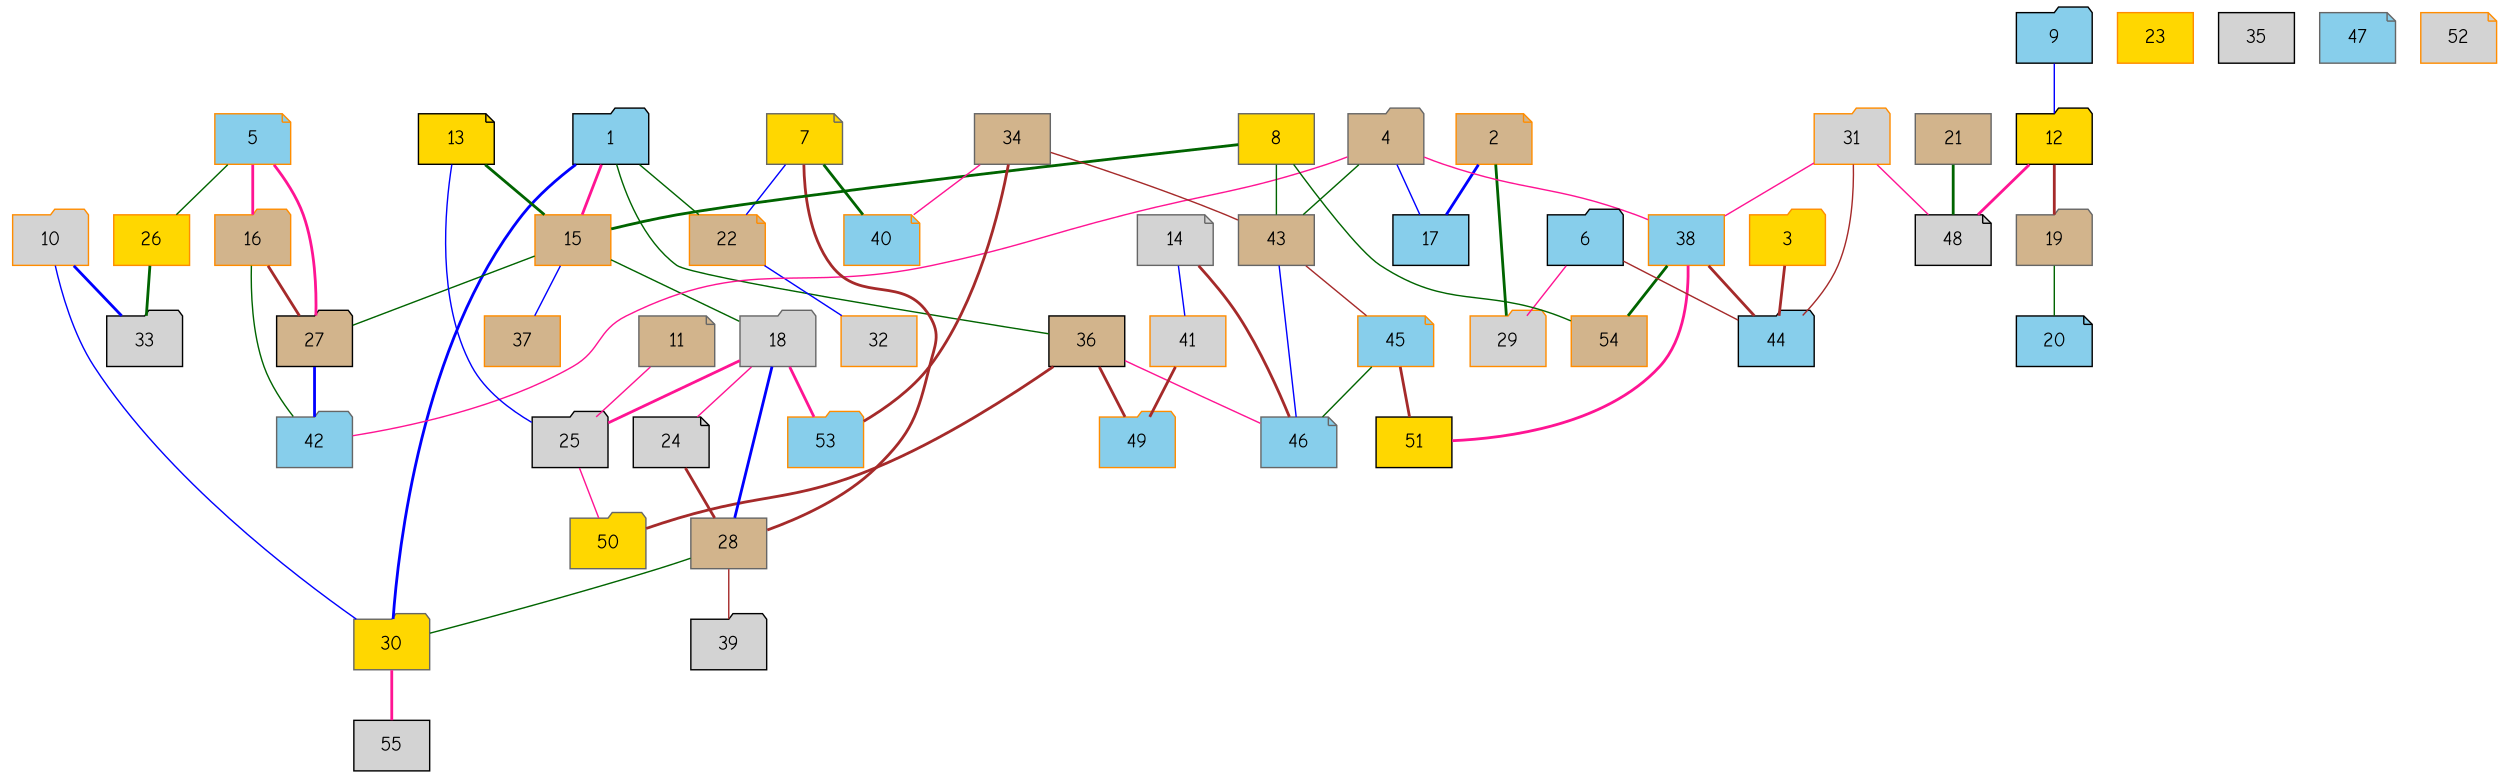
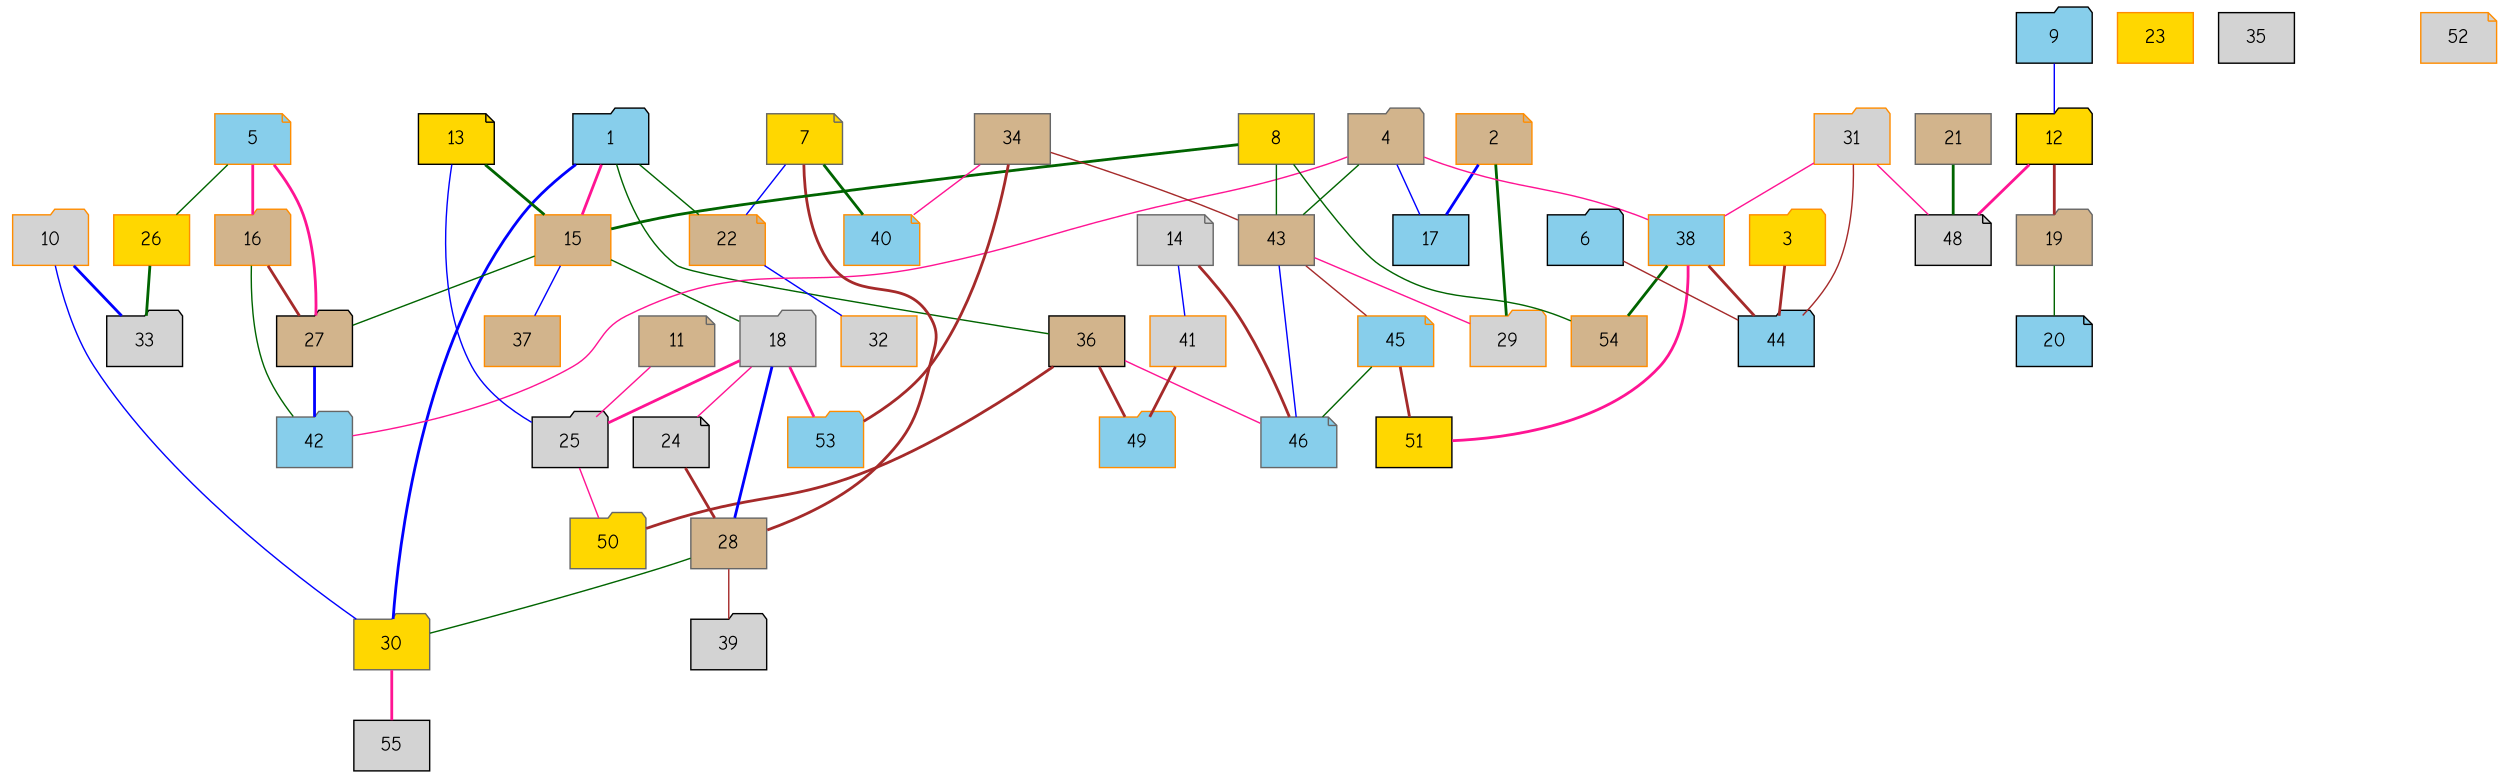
(2358, 38) -> none
(1547, 291) -> (1392, 291)
